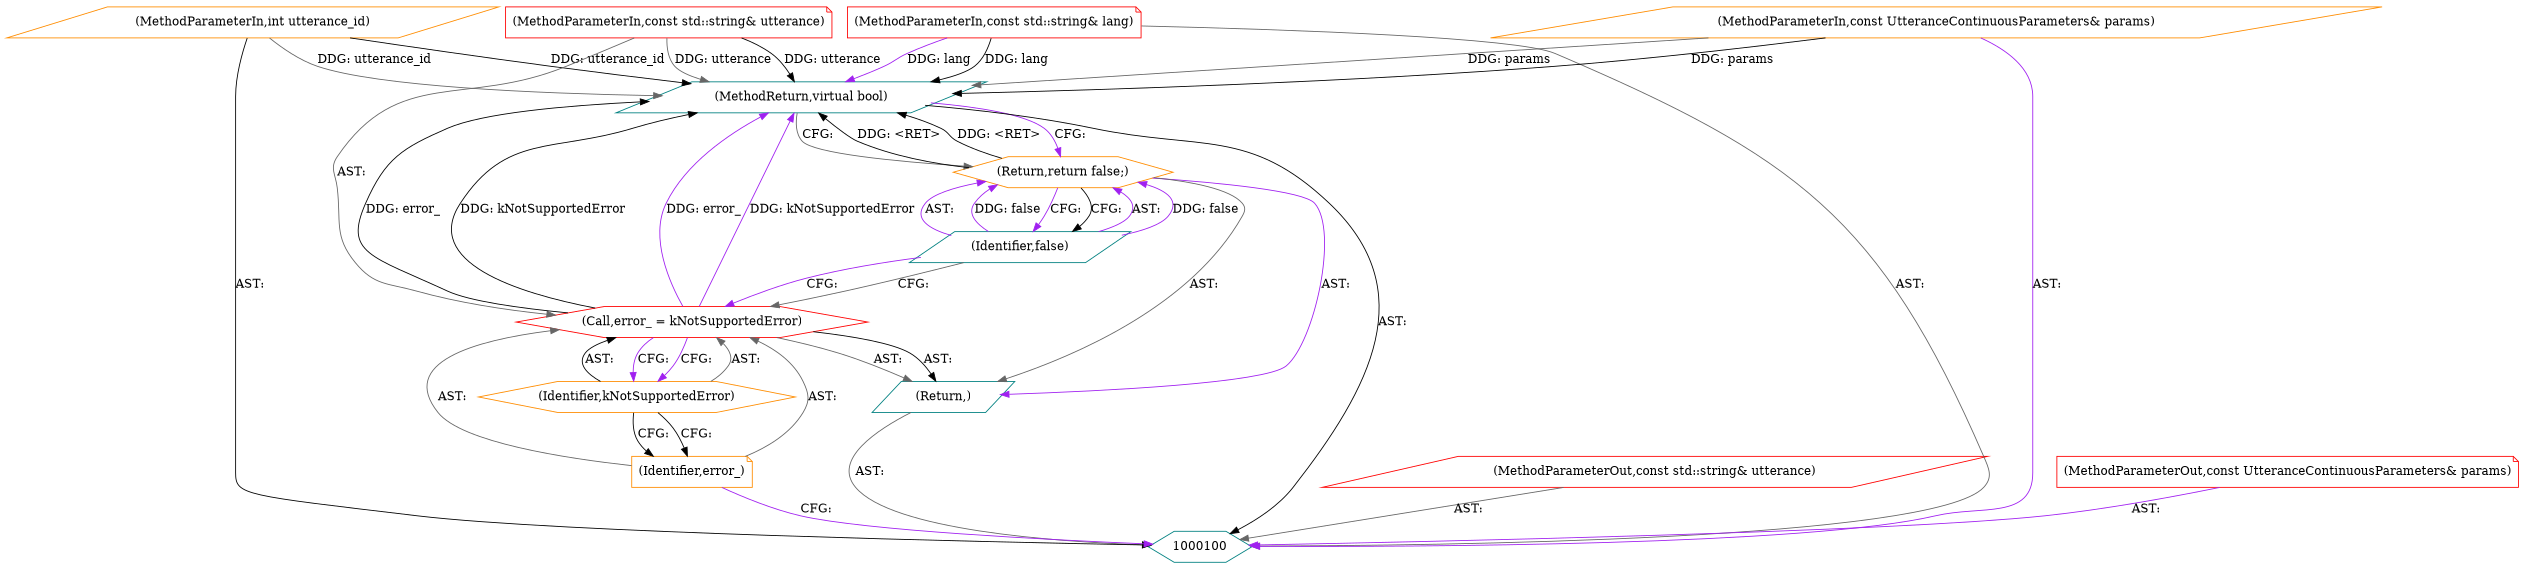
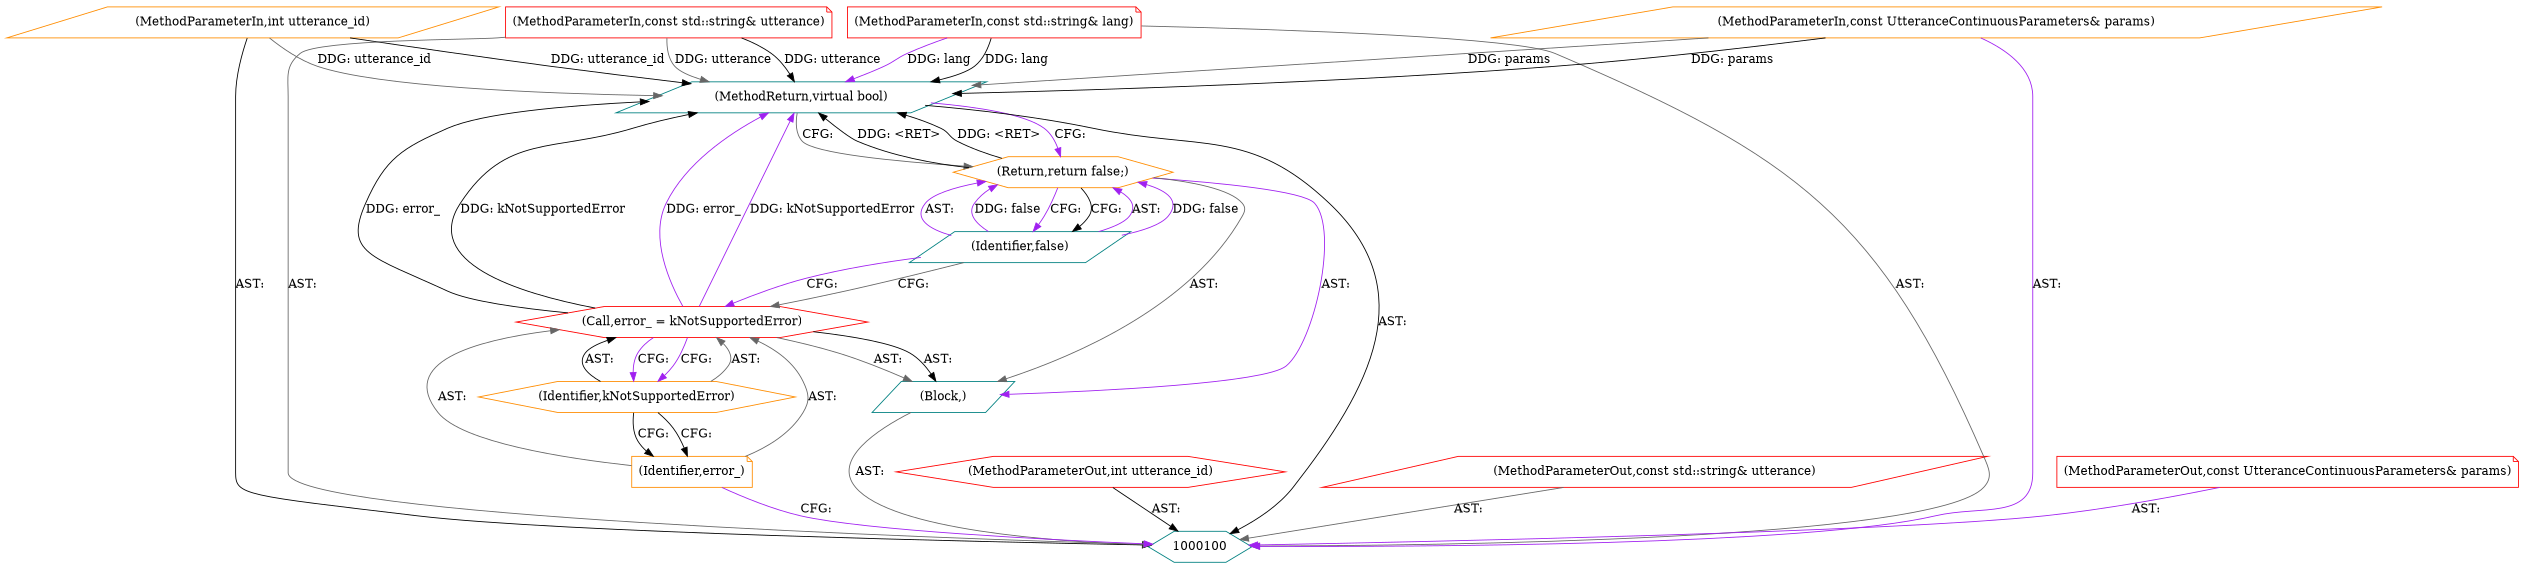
(342, 151) -> (399, 502)
(943, 397) -> (943, 397)
none -> (1091, 472)
